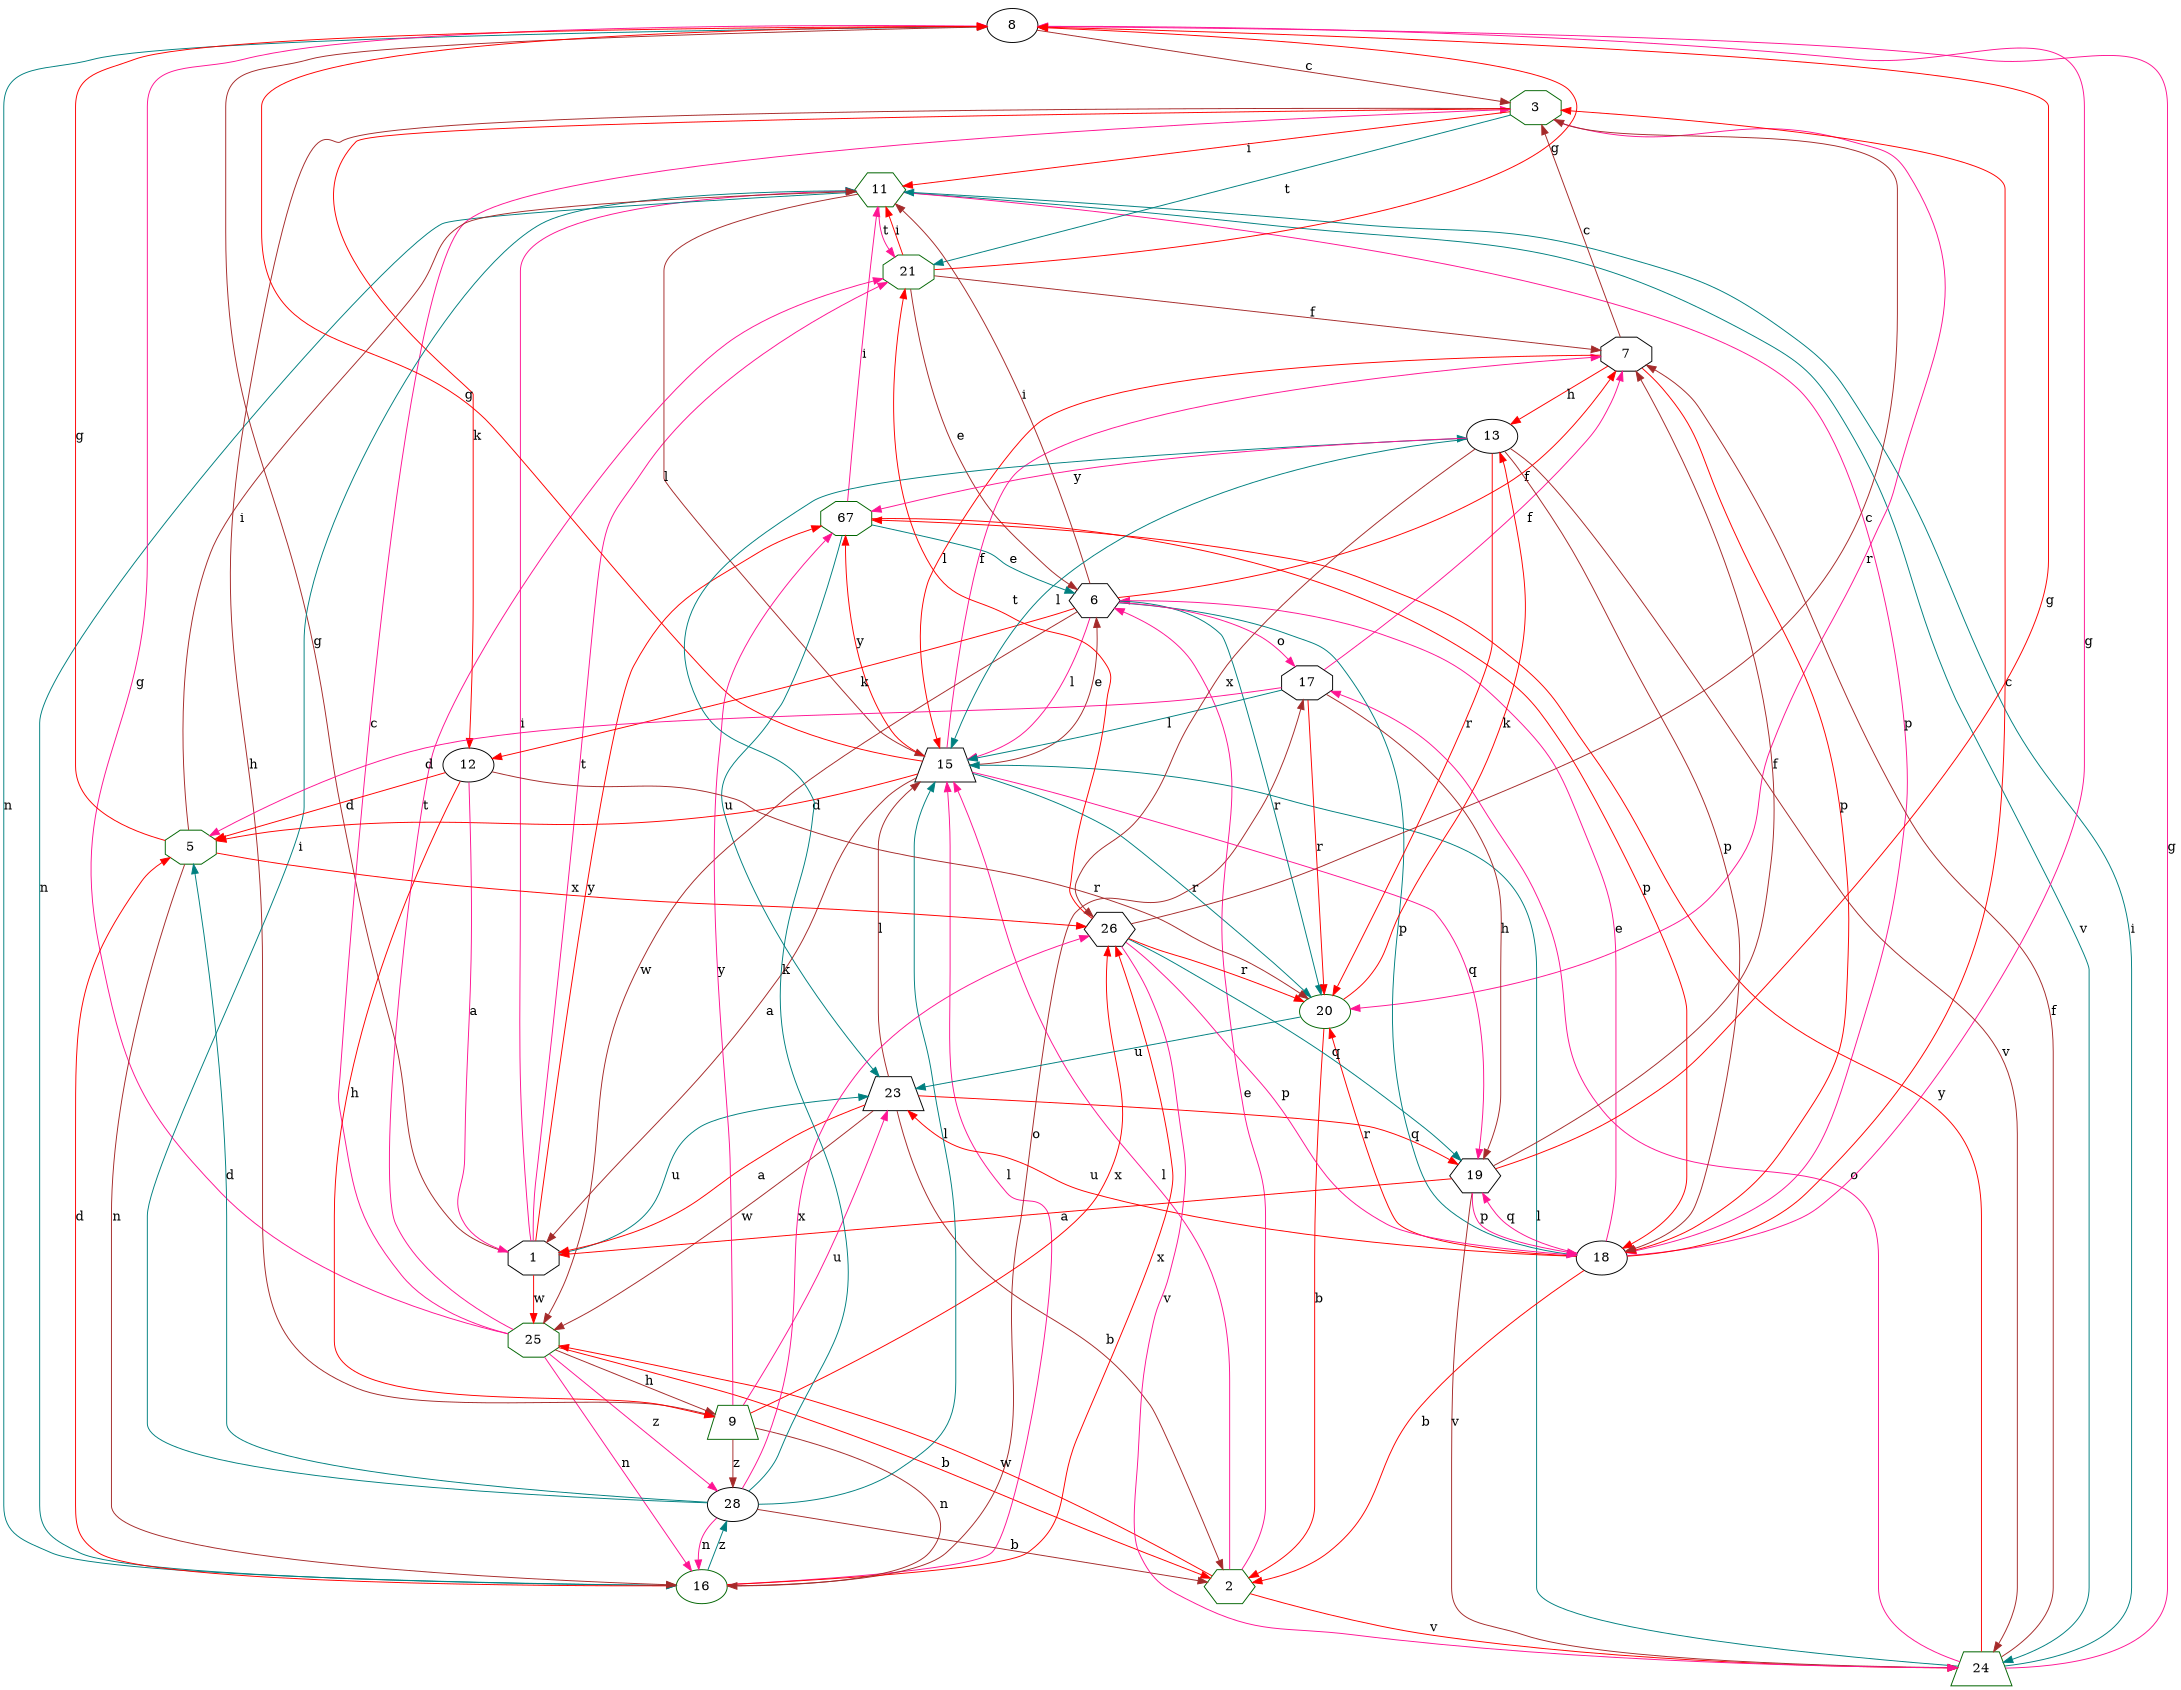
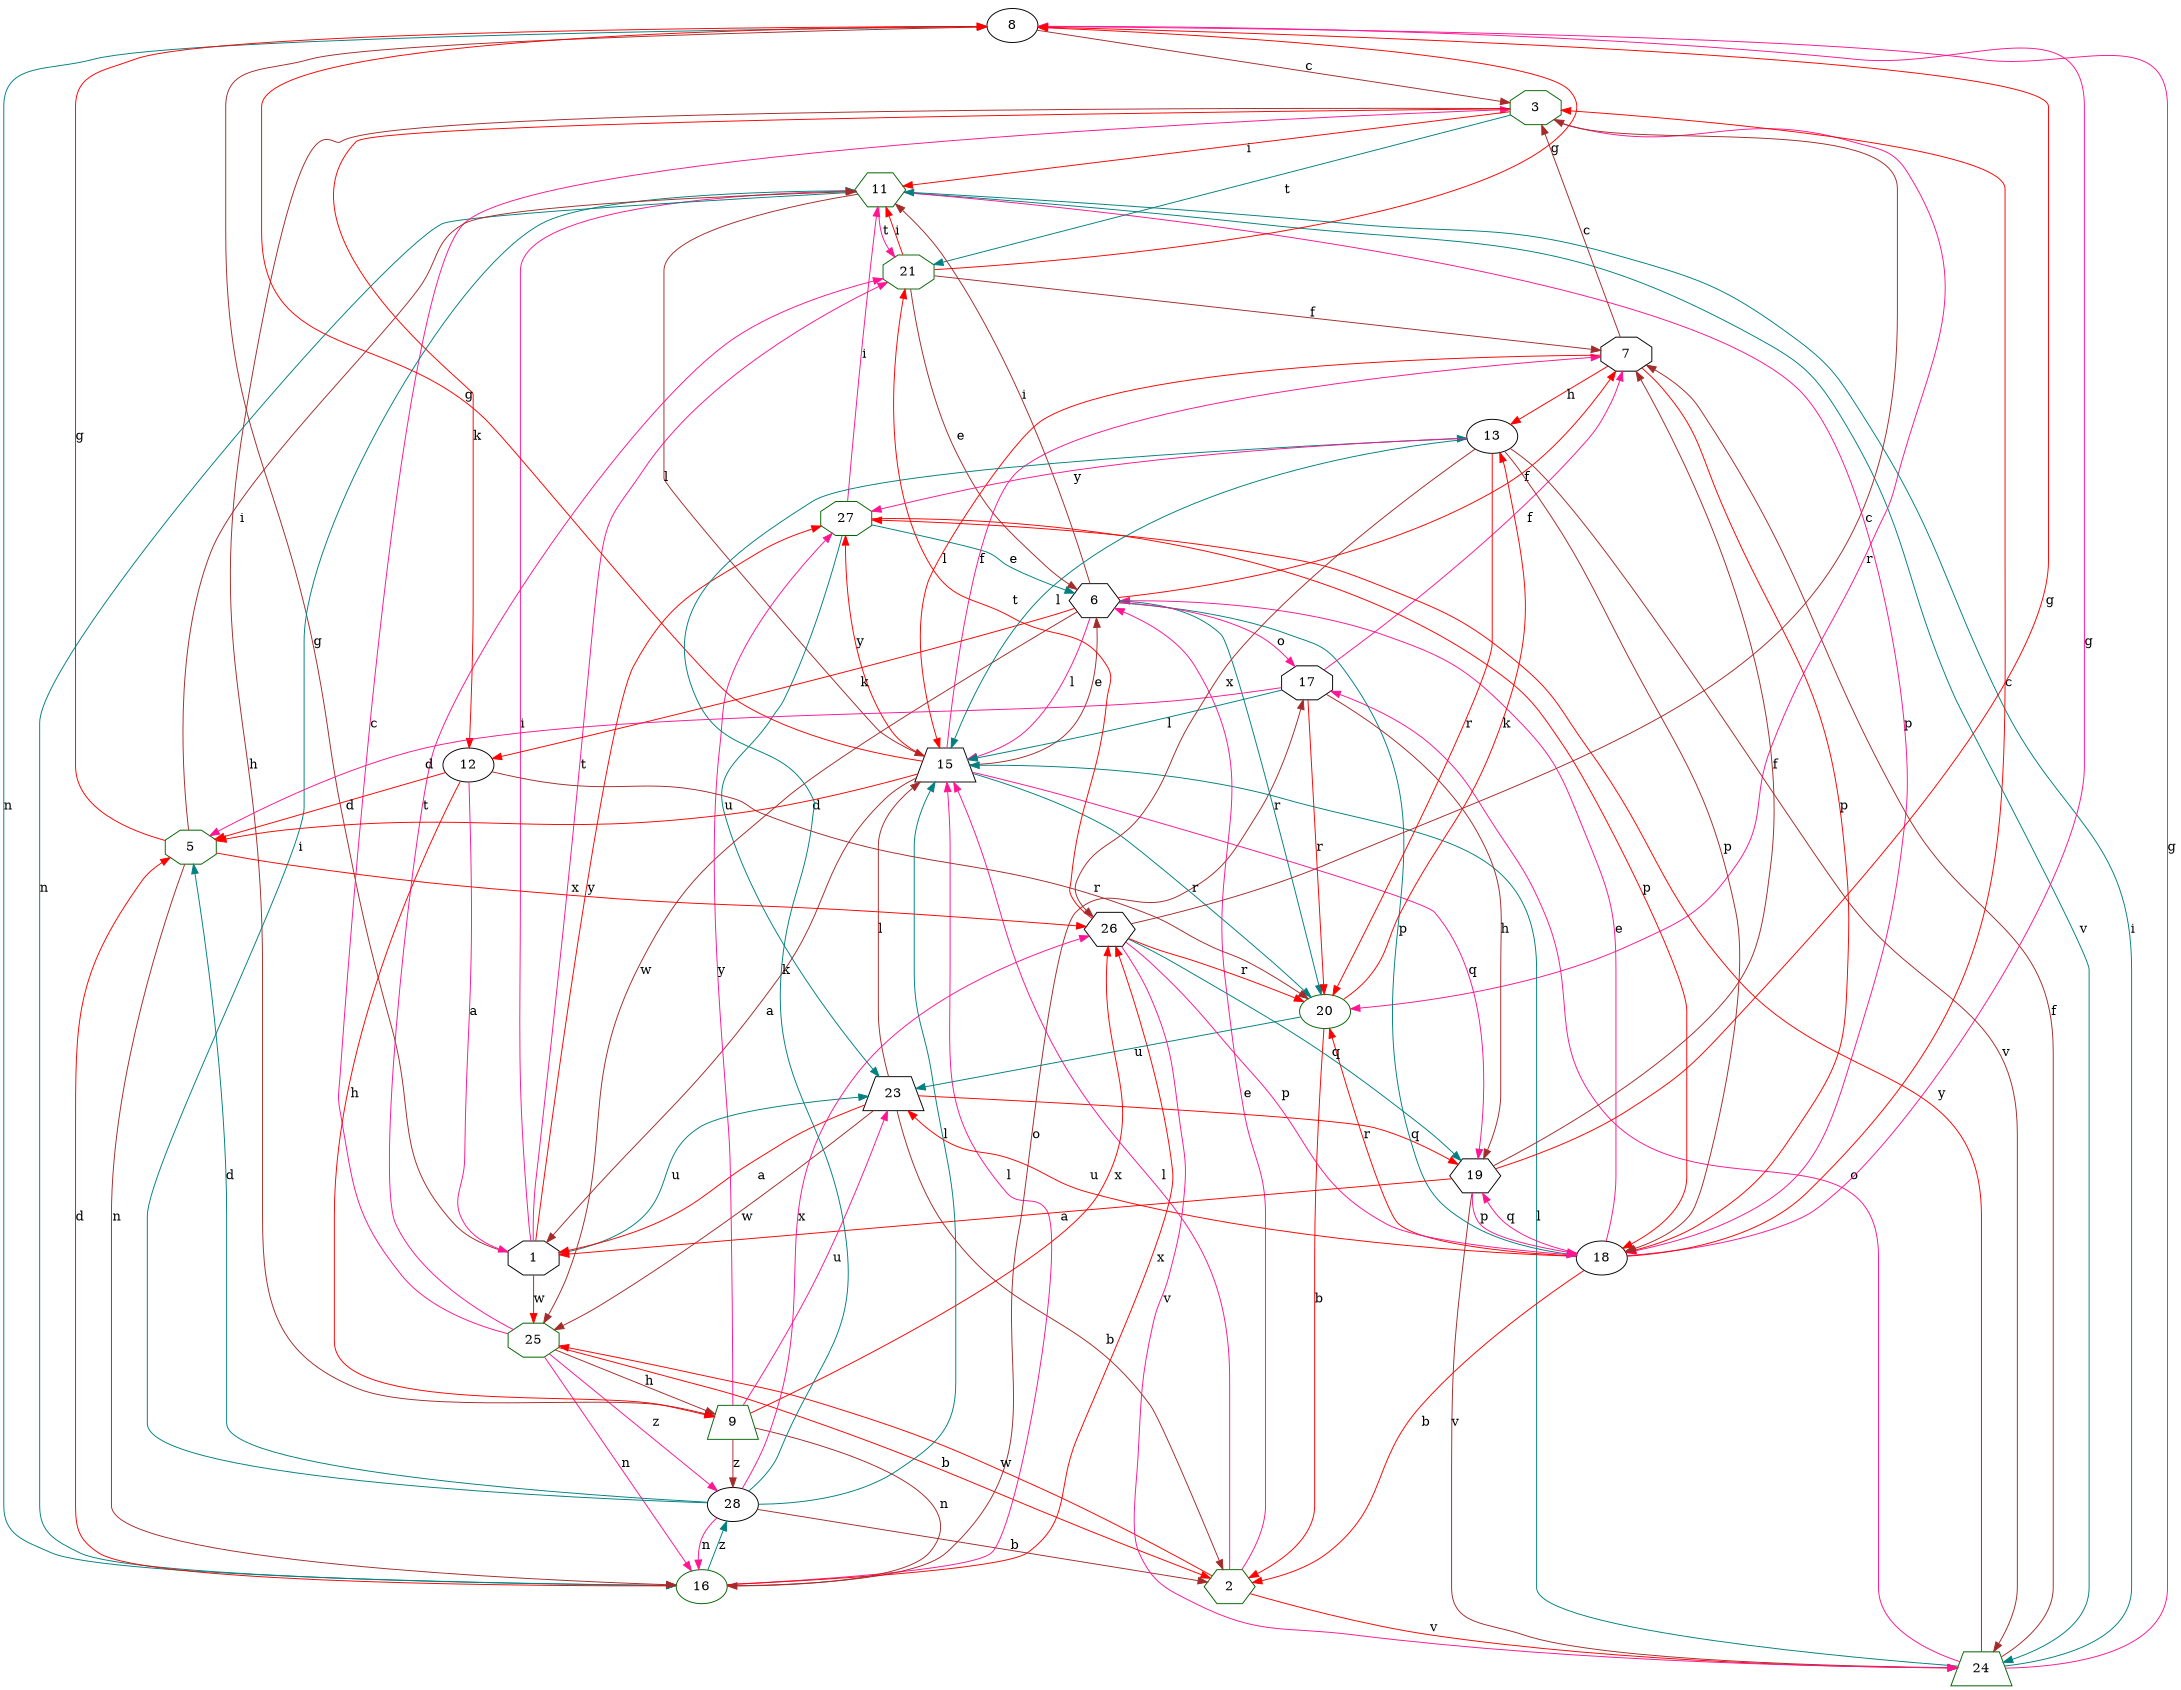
(147, 405) -> none
(846, 518) -> (846, 518)
